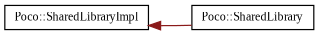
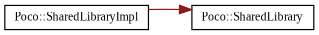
(176, 26) -> (164, 9)
